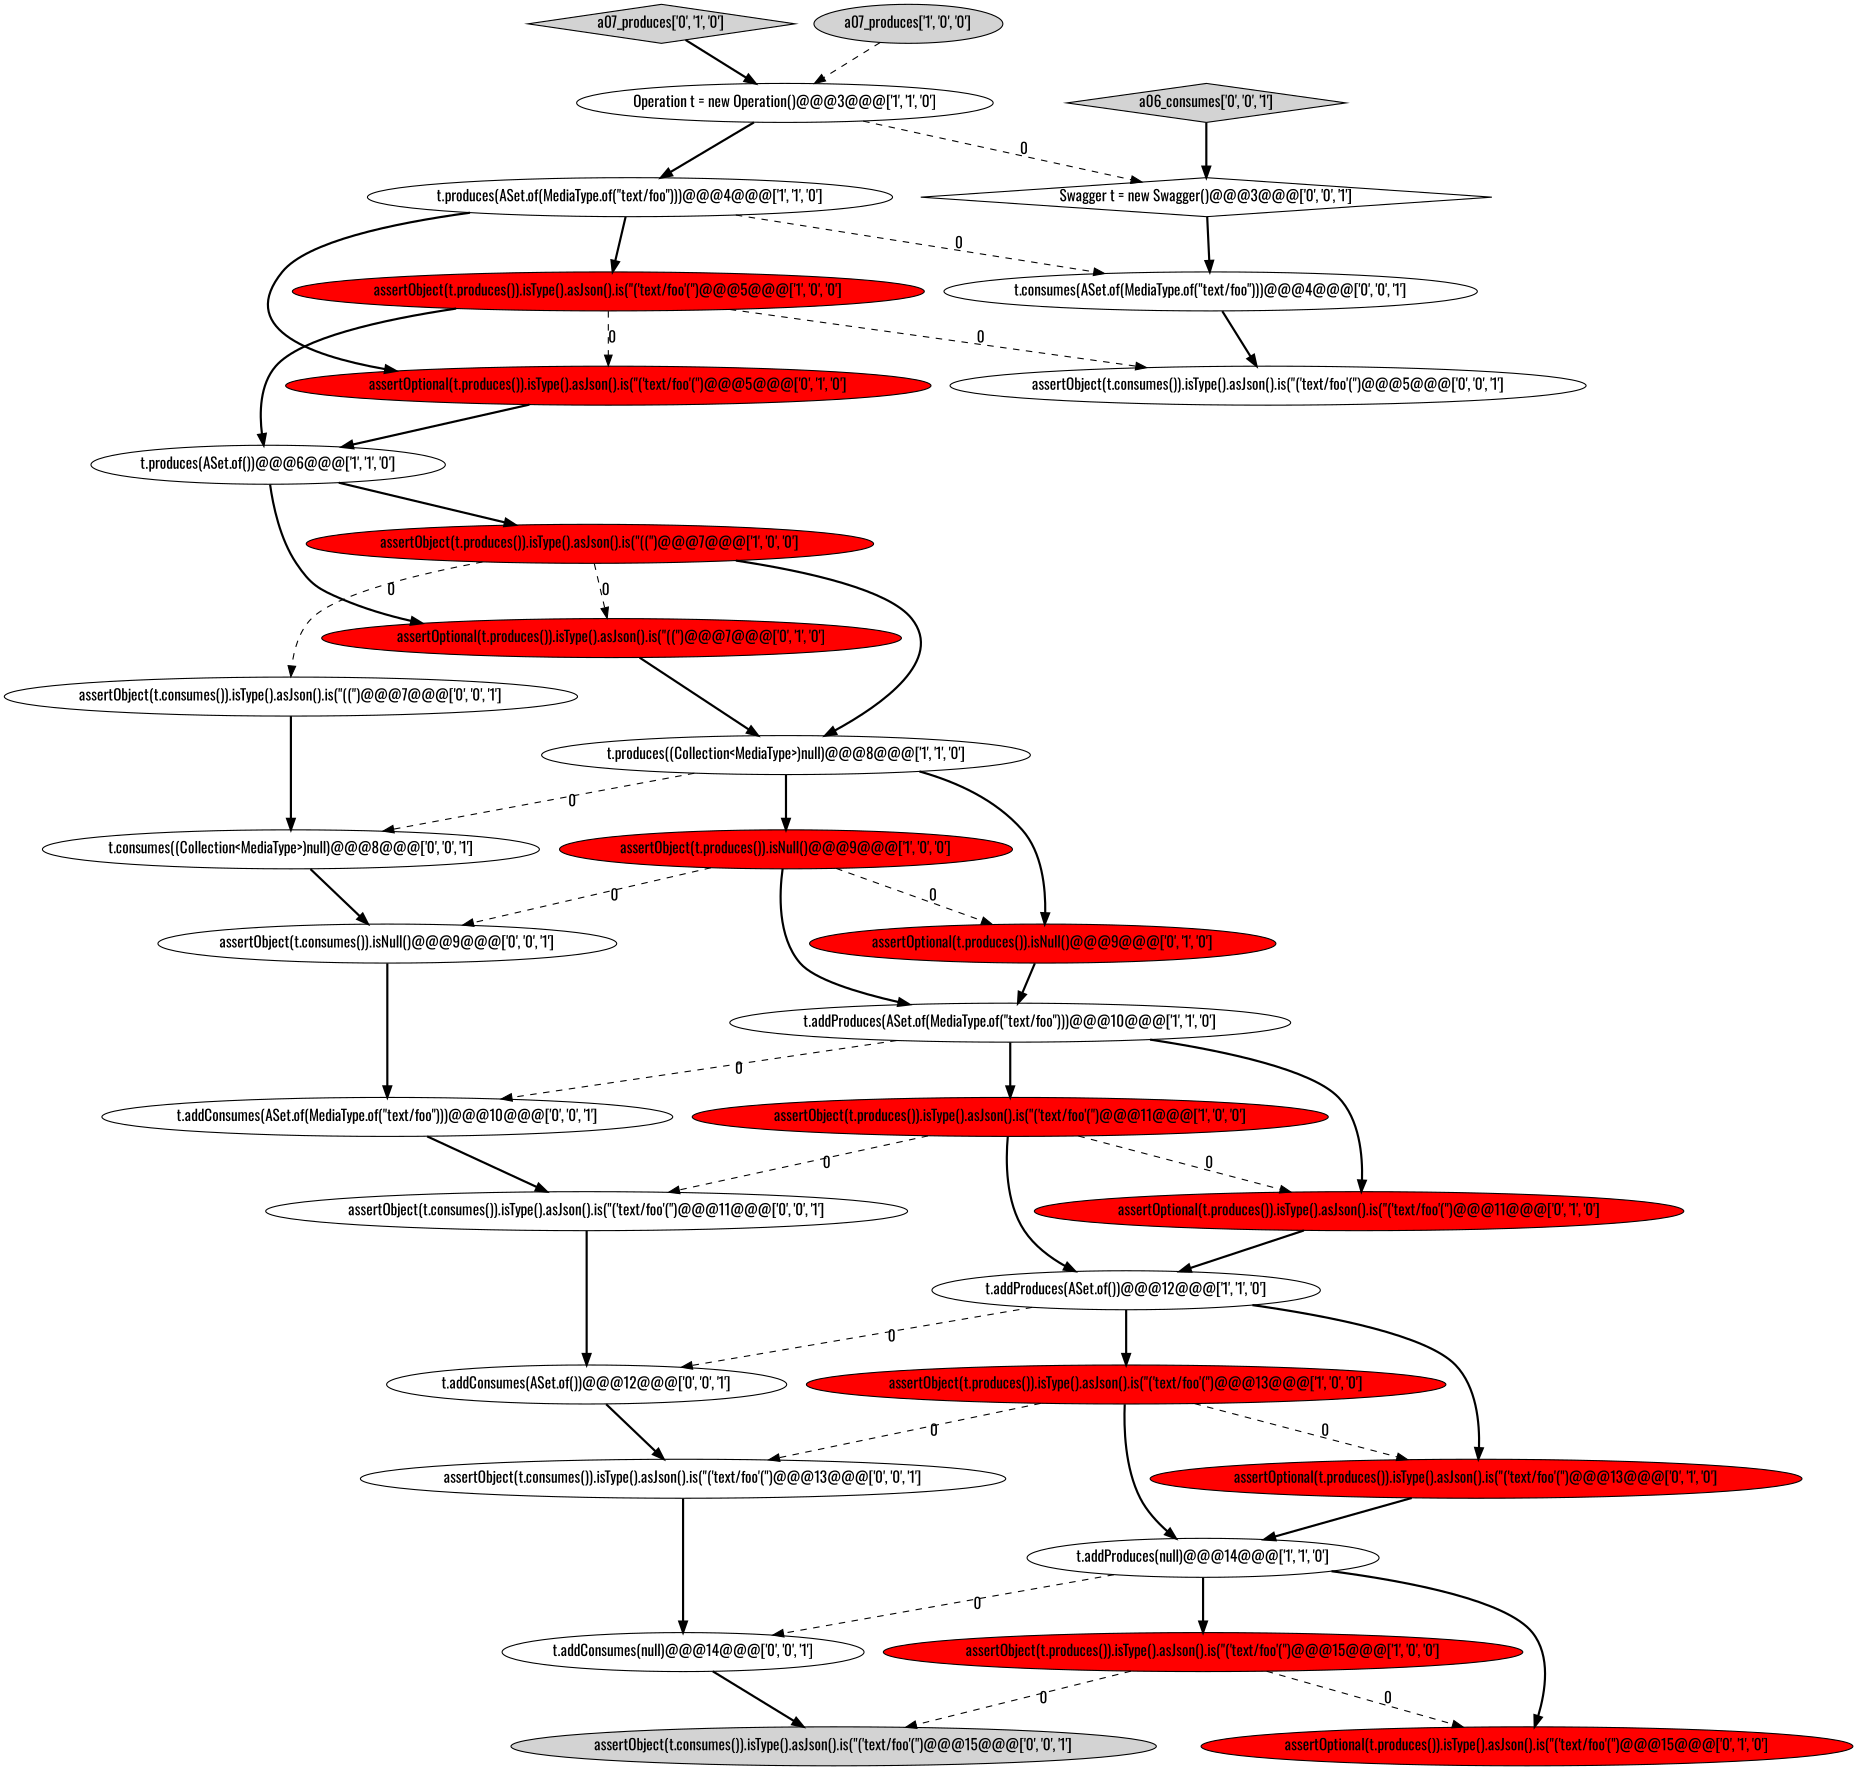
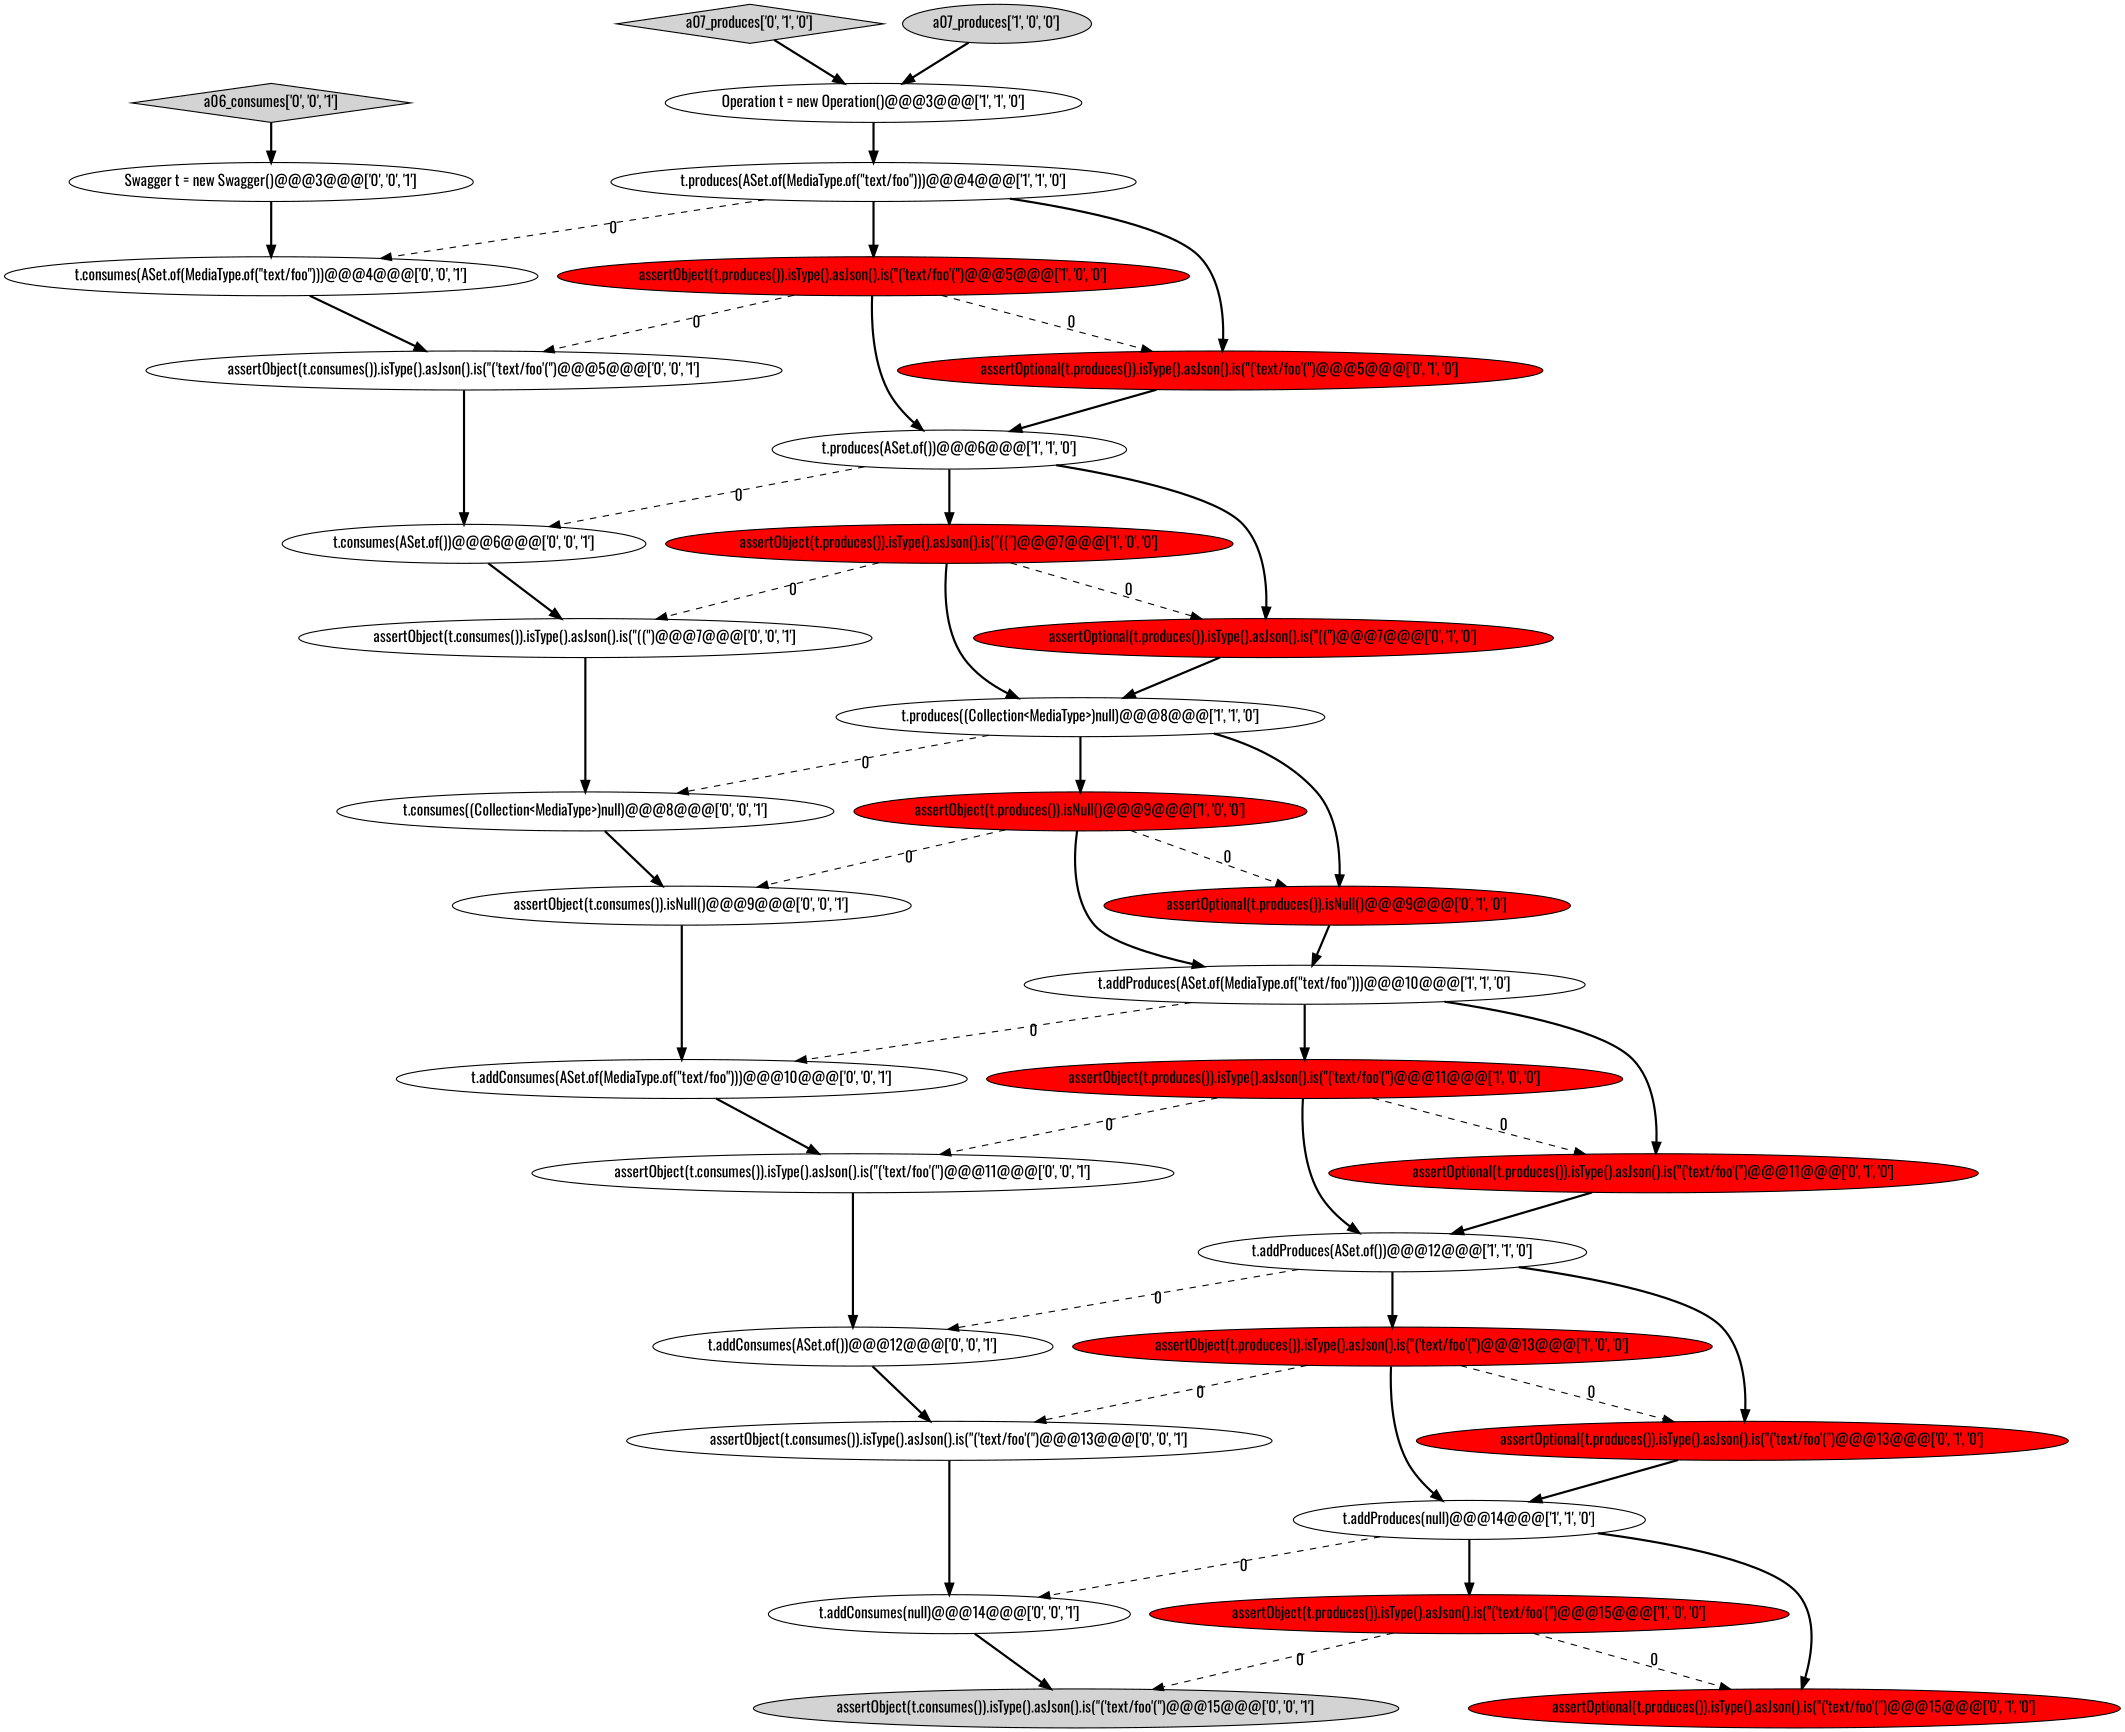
(852, 60) -> (940, 60)
(997, 150) -> none
(1206, 197) -> (271, 182)
none -> (464, 544)
